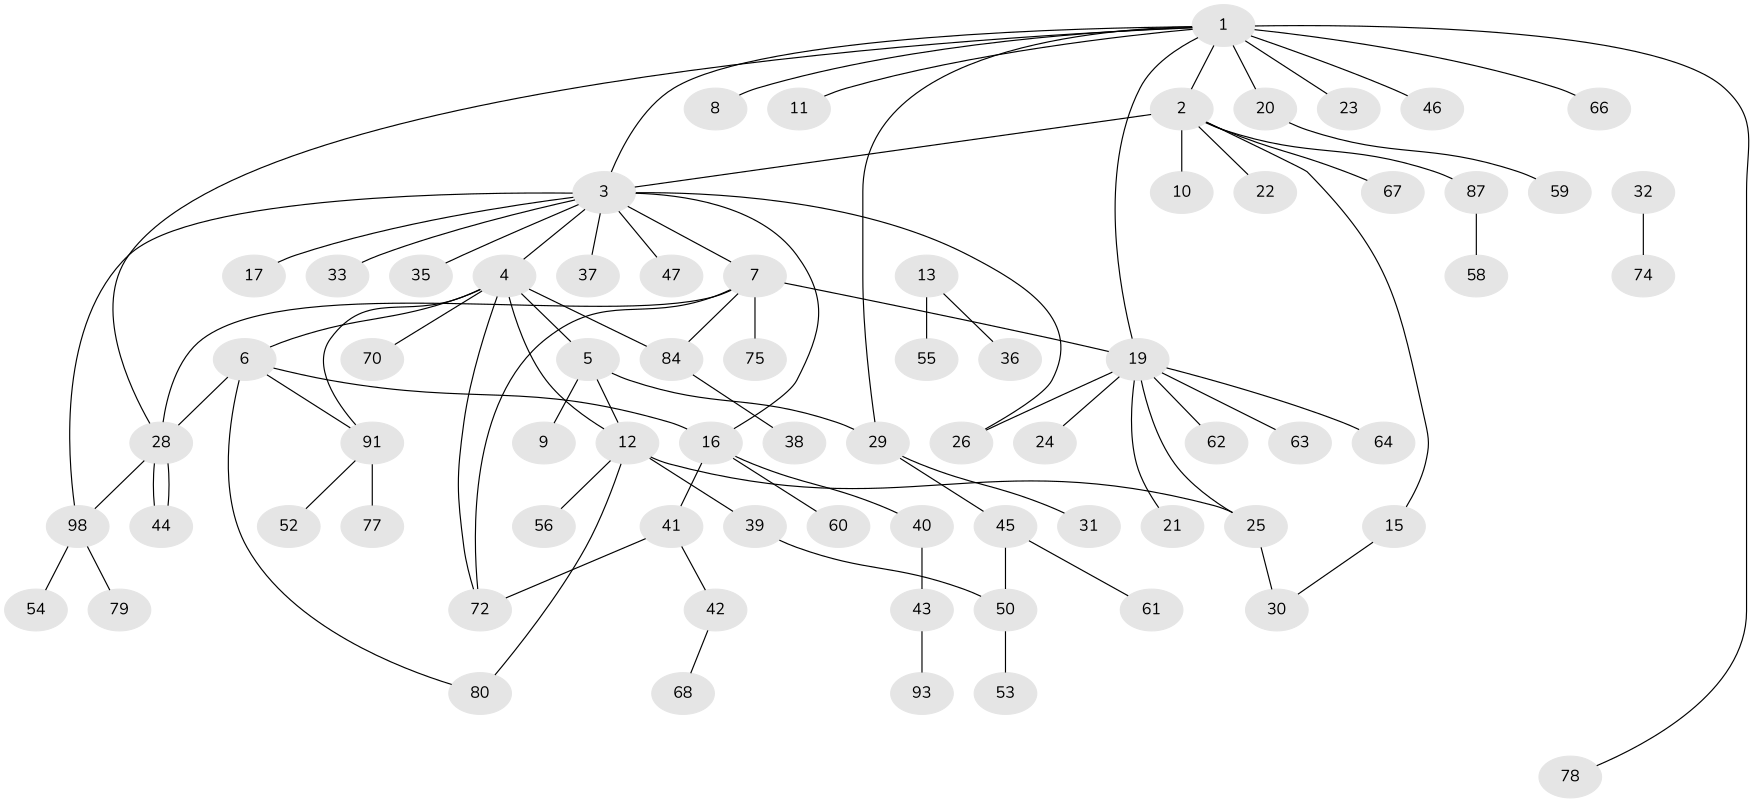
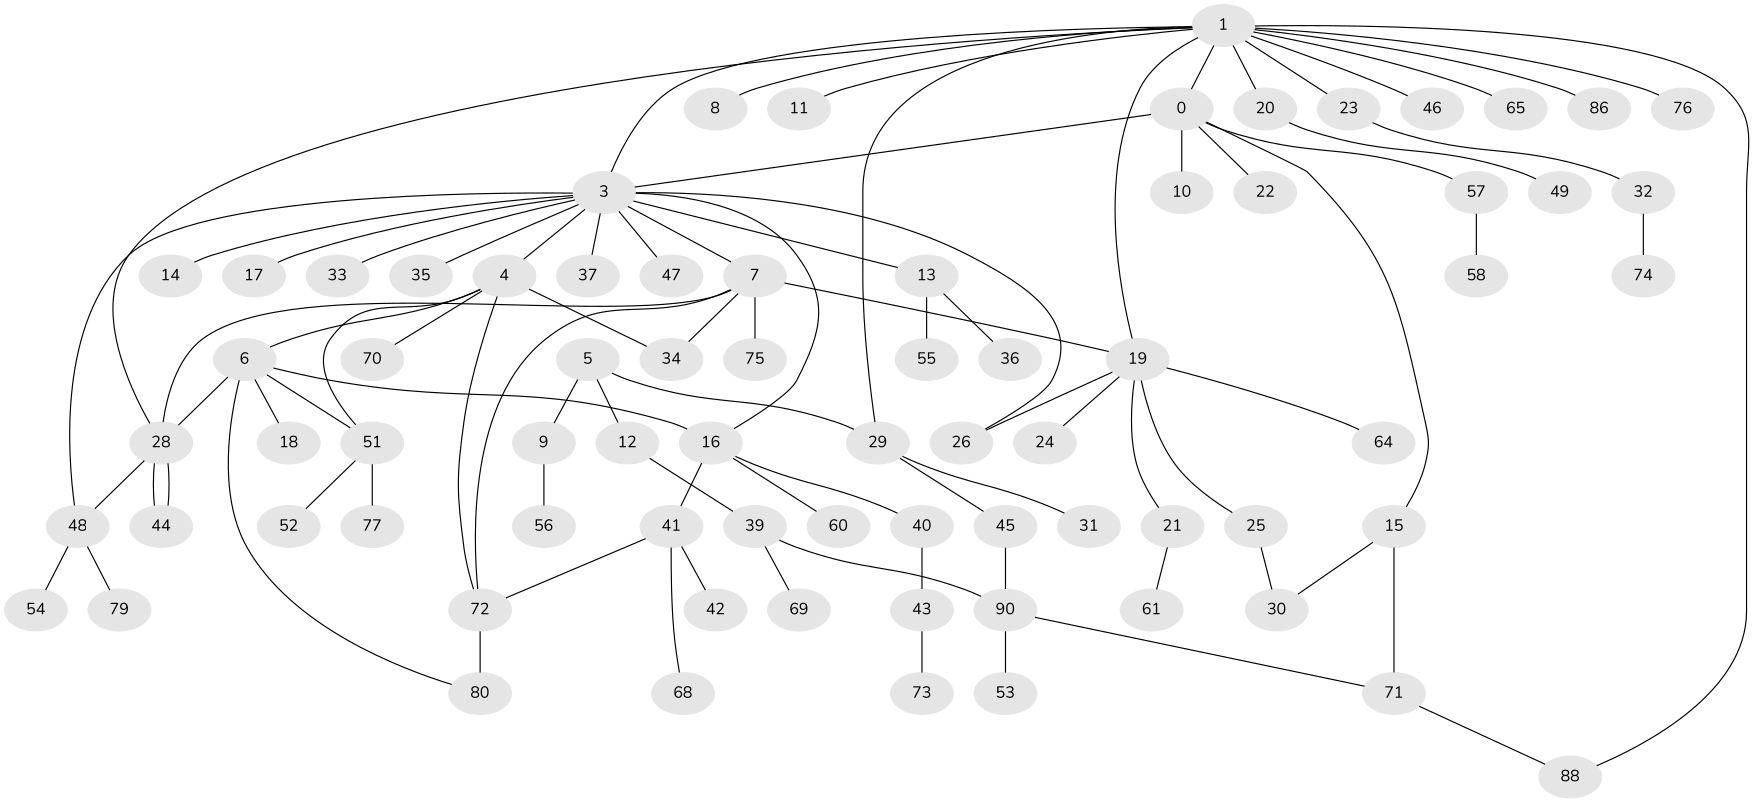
(1182, 109) -> (1182, 109)
none -> (1516, 109)
(1599, 109) -> (1599, 109)
none -> (1683, 109)
none -> (1496, 151)
(1393, 193) -> none
(1476, 193) -> (1476, 193)
(1560, 193) -> (1560, 193)
none -> (759, 233)
none -> (170, 276)
(546, 318) -> none
(671, 360) -> (671, 360)
(542, 374) -> none
none -> (289, 443)
(372, 443) -> (372, 443)
(794, 443) -> none
(1217, 443) -> none
(1300, 443) -> none
(586, 485) -> (544, 485)
(927, 486) -> none
(78, 527) -> (78, 527)
(1079, 568) -> (1162, 568)
(565, 581) -> (480, 652)
none -> (799, 610)
(1005, 610) -> (1005, 610)
(699, 652) -> (672, 610)
(922, 694) -> (922, 694)
none -> (1394, 694)
(1570, 777) -> (1570, 777)
